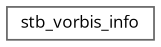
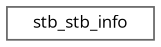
(80, 23) -> (80, 23)
